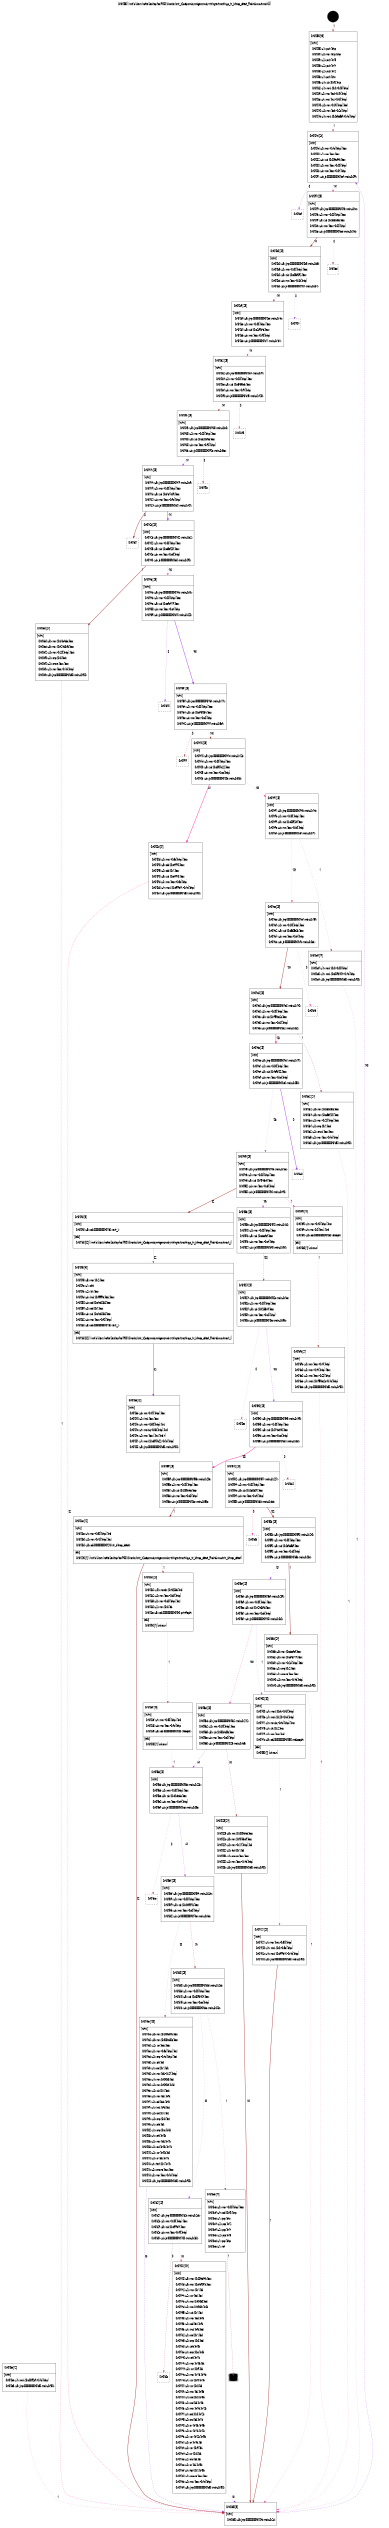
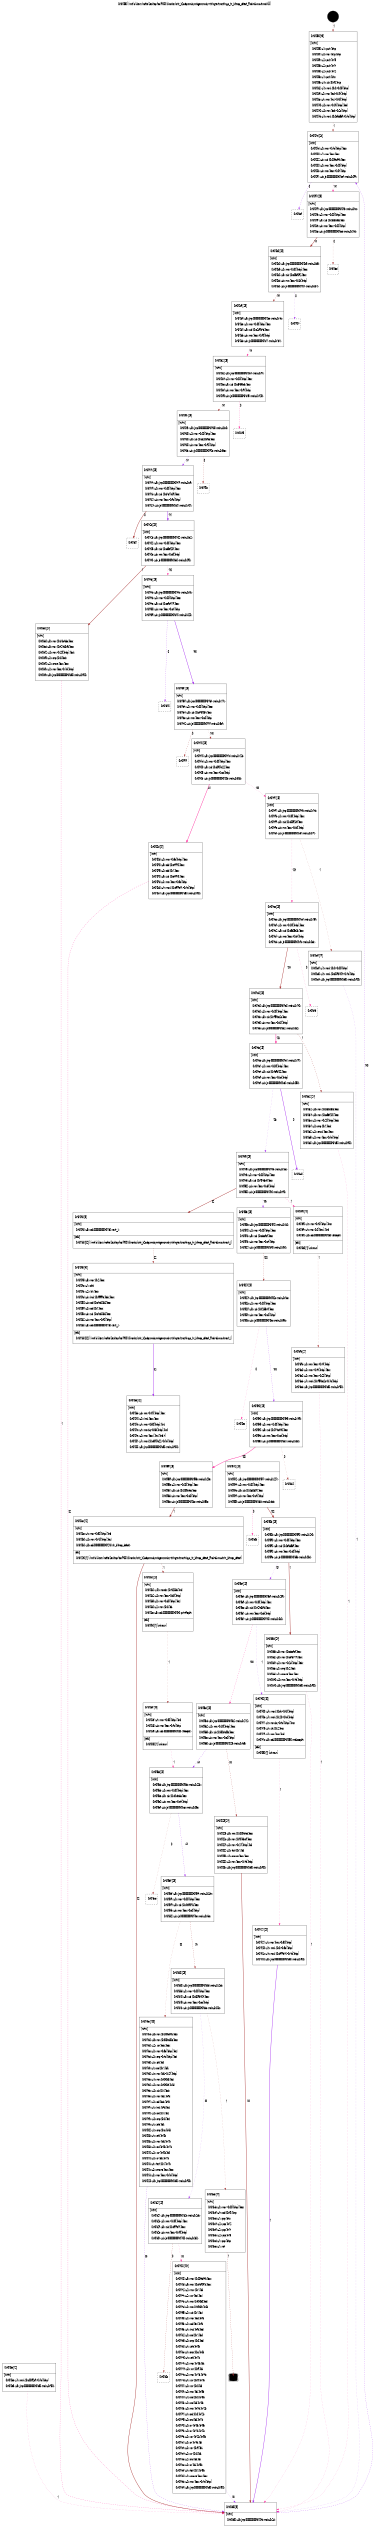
(269, 2233) -> (269, 2233)
